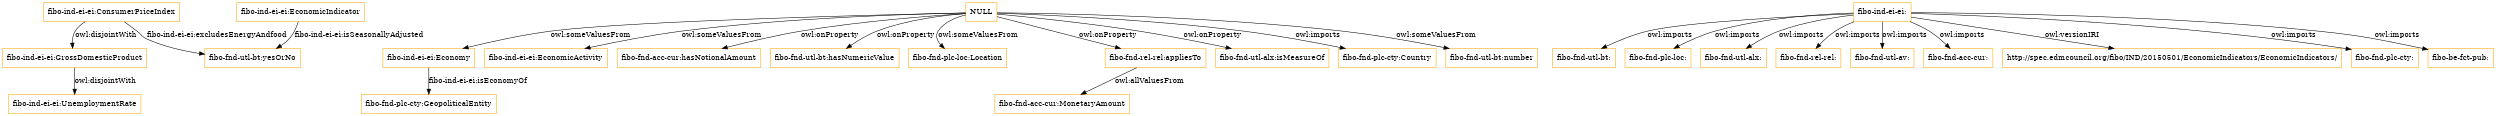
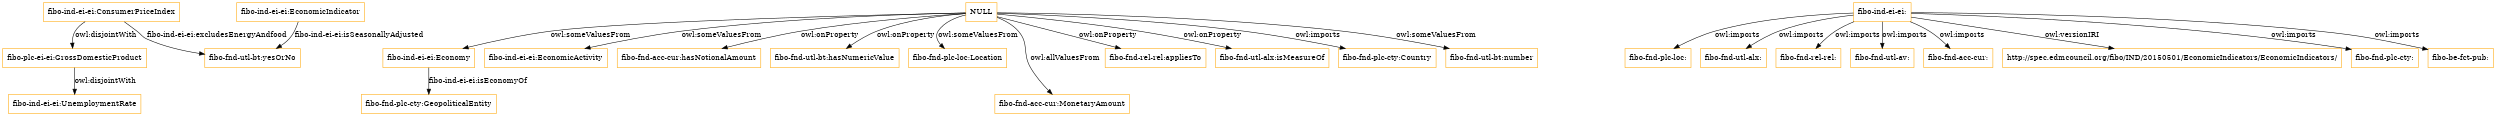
(75, 58) -> (75, 58)
(1584, 58) -> none
(1111, 80) -> (1026, 51)
